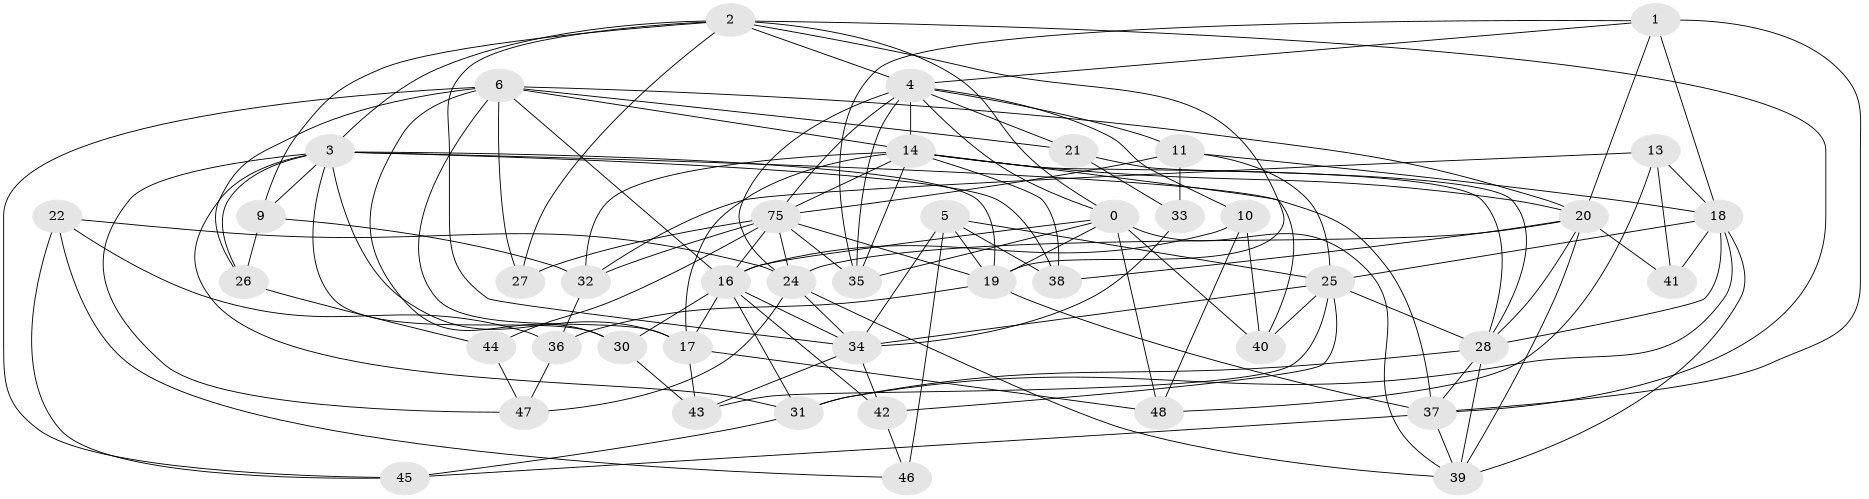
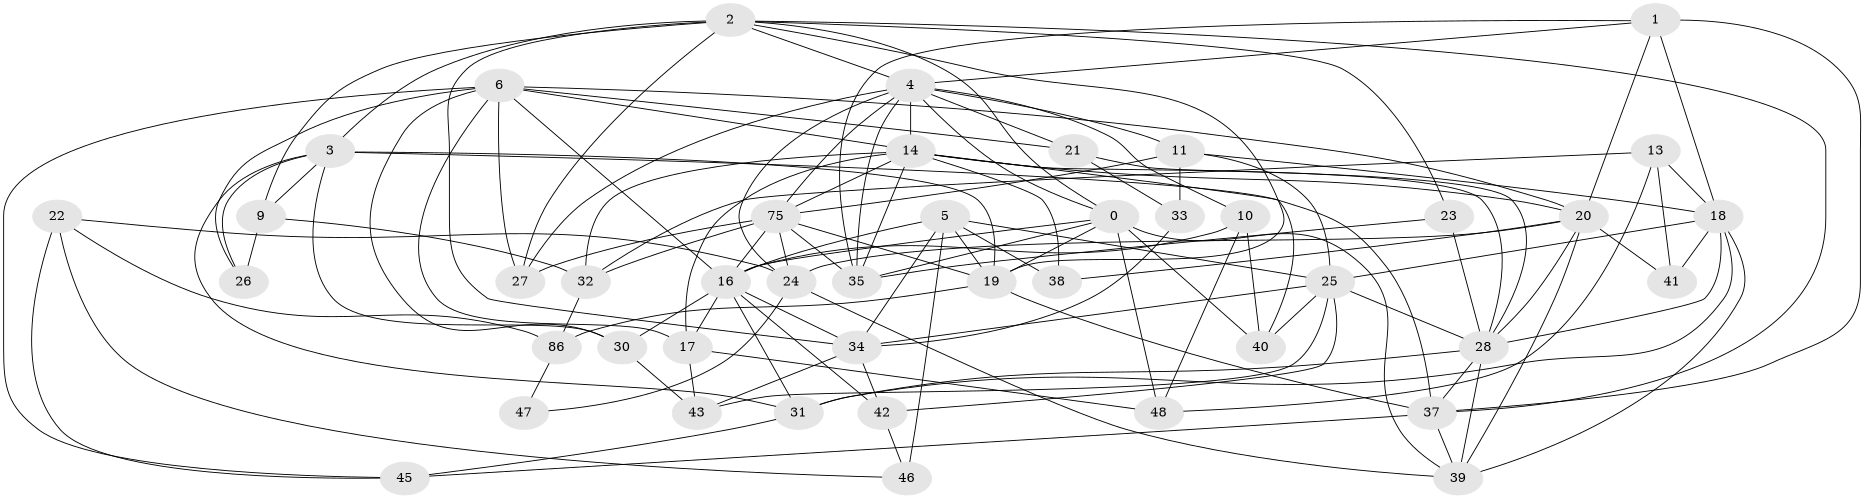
none -> (690, 145)
(720, 167) -> none
none -> (1449, 217)
none -> (832, 243)
(378, 275) -> none
(824, 315) -> none
(491, 348) -> none
(557, 348) -> (557, 348)
(152, 352) -> none
